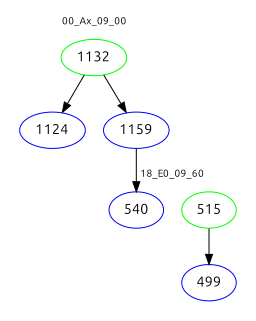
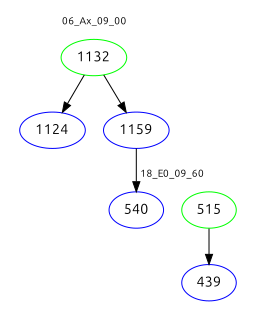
(94, 22) -> (94, 22)
(209, 283) -> (209, 283)
